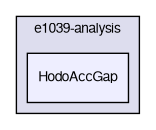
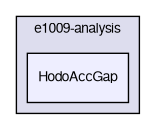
(78, 29) -> (78, 29)
